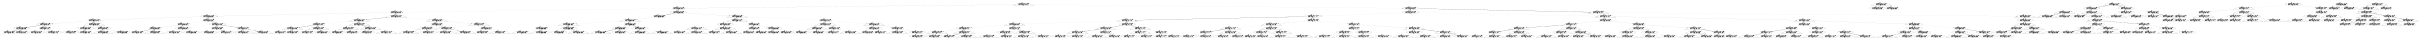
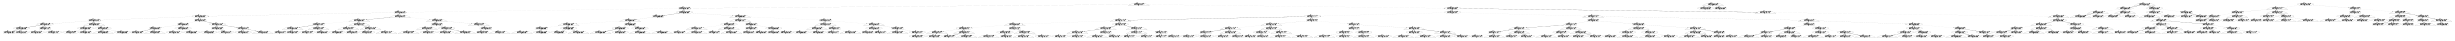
none -> (2076, 24)
